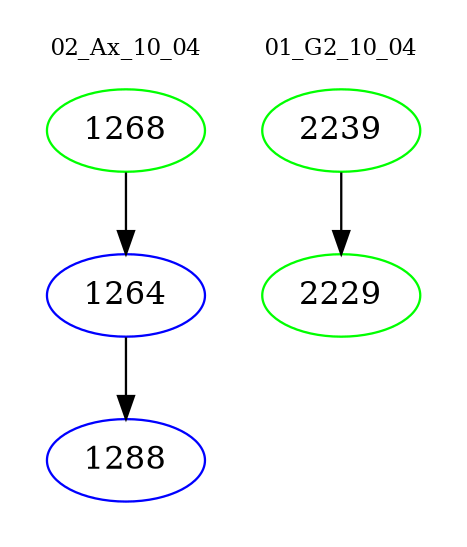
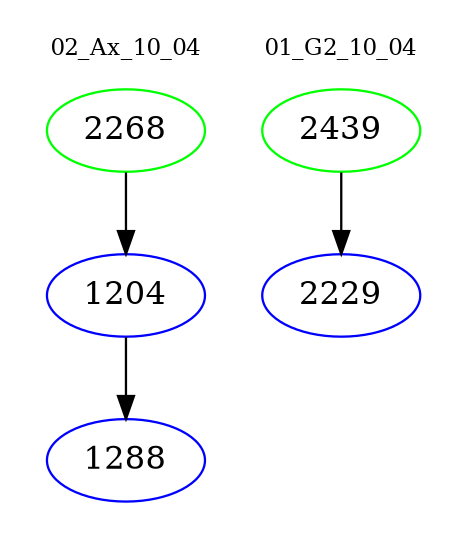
(126, 131) -> (126, 131)
(341, 131) -> (341, 131)
(126, 295) -> (126, 295)
(341, 295) -> (341, 295)
